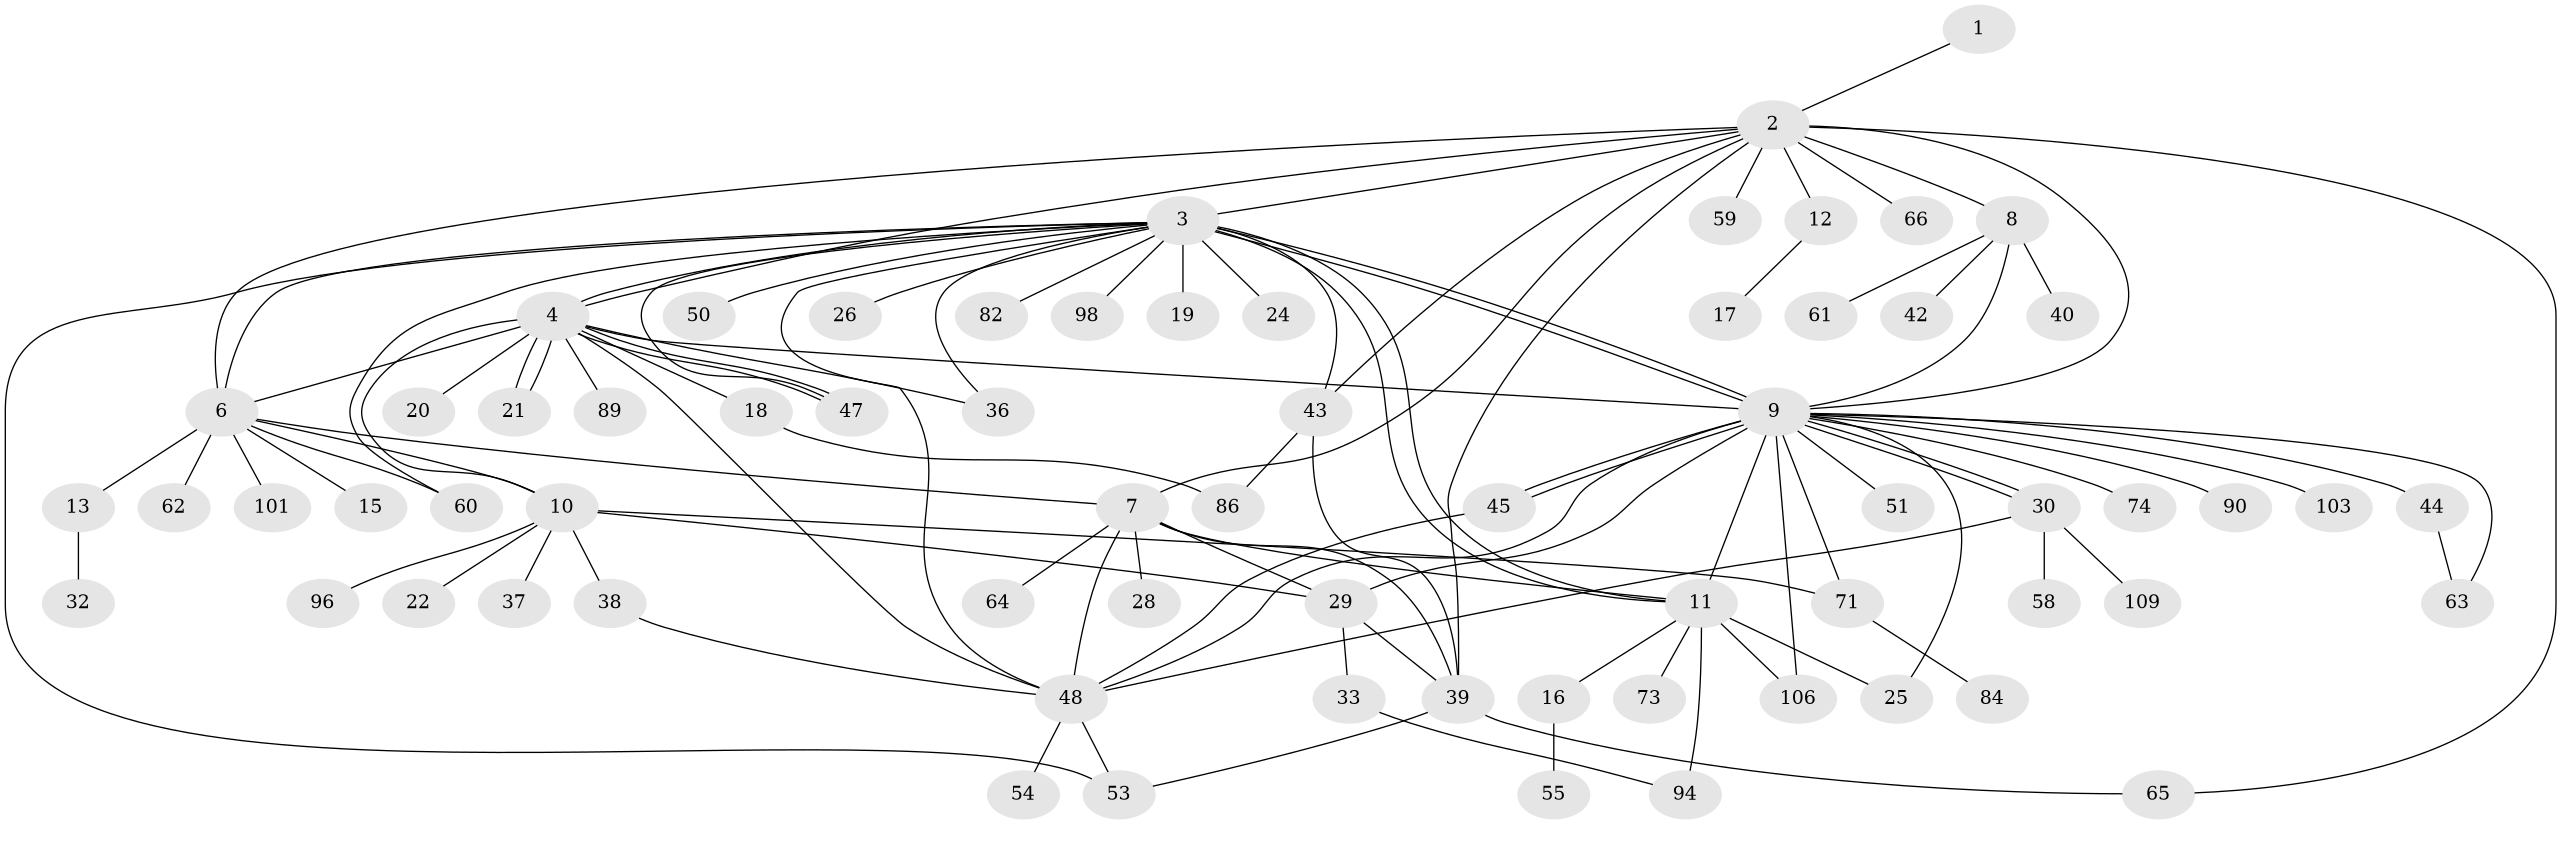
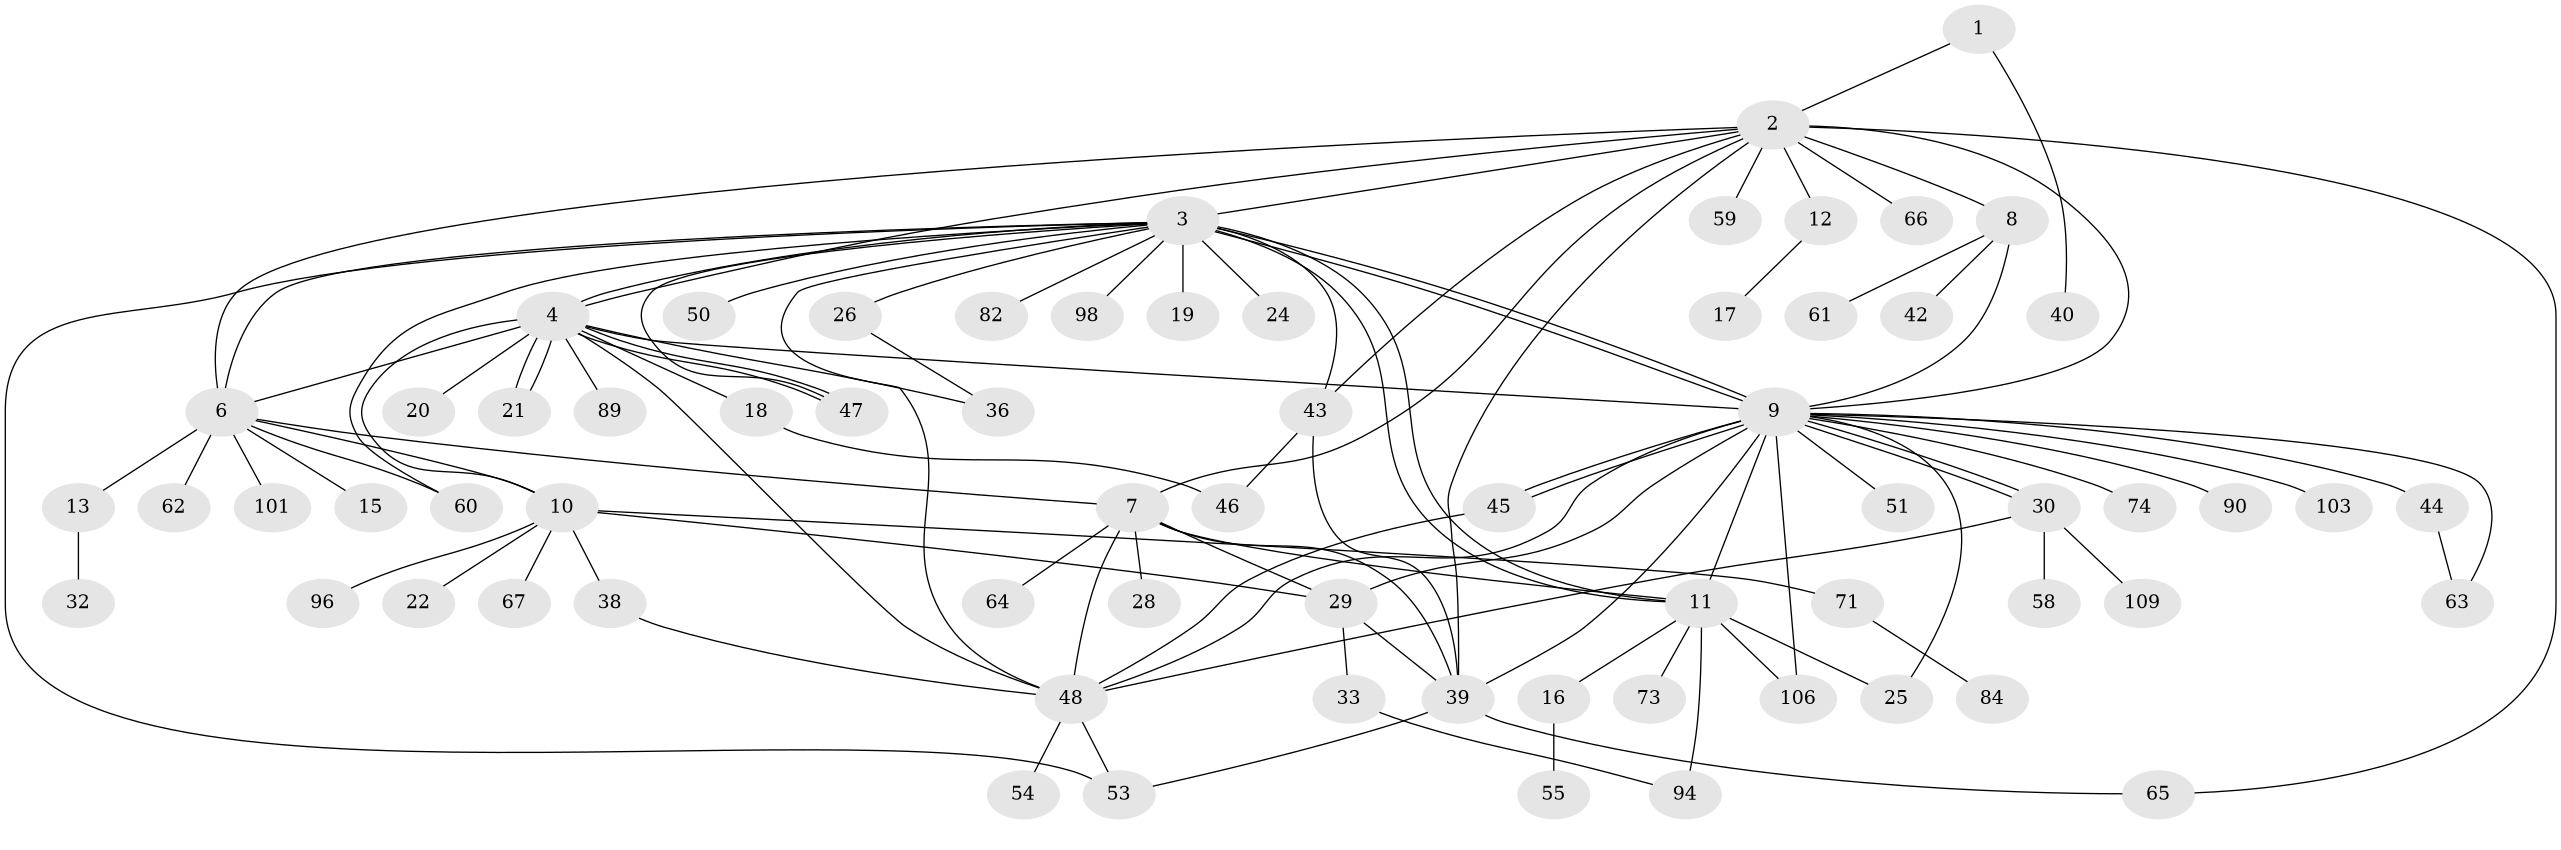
(2038, 269) -> (2051, 166)
(952, 286) -> (929, 369)
(1228, 508) -> (1228, 508)
(1811, 508) -> (1659, 557)
(514, 603) -> (514, 603)
